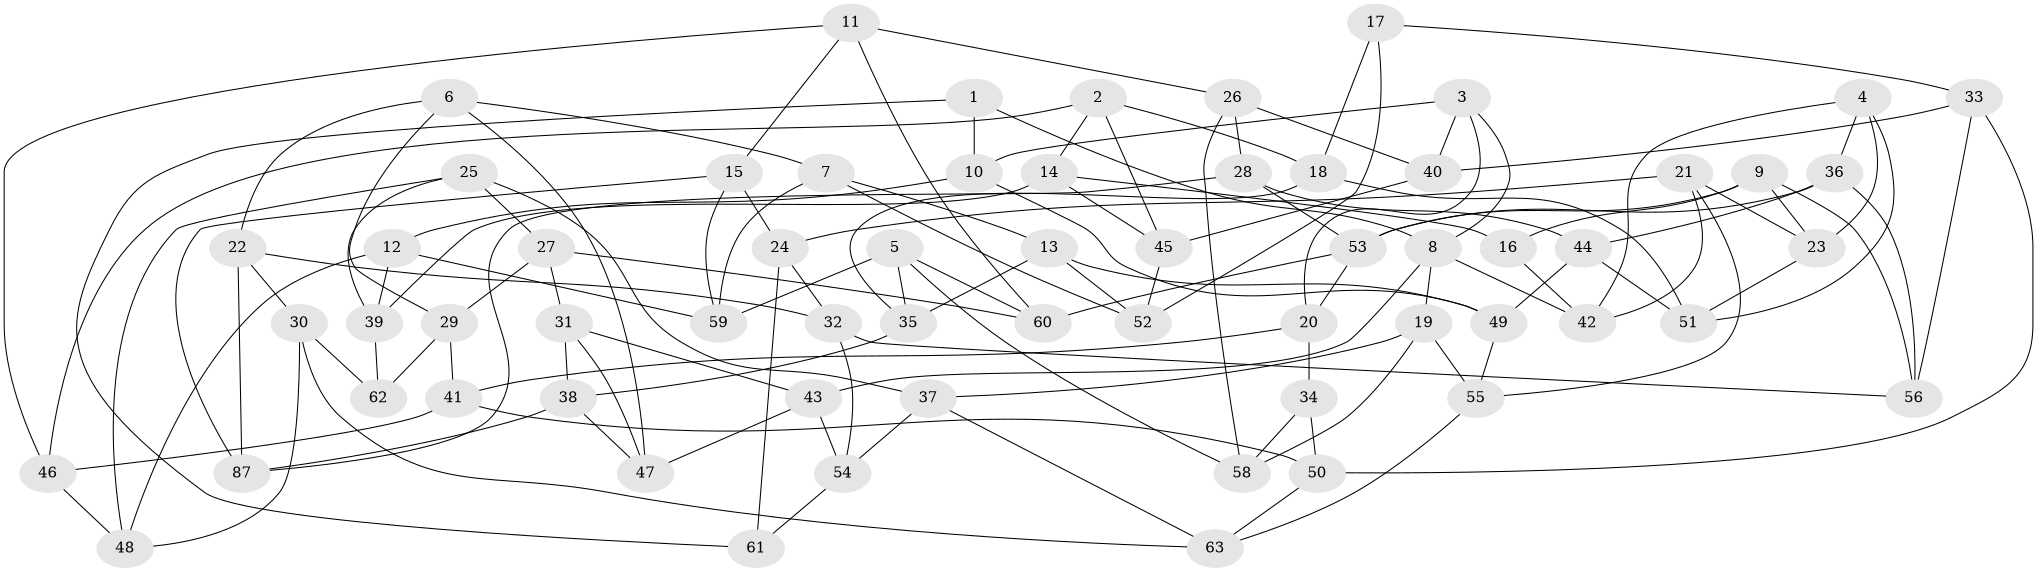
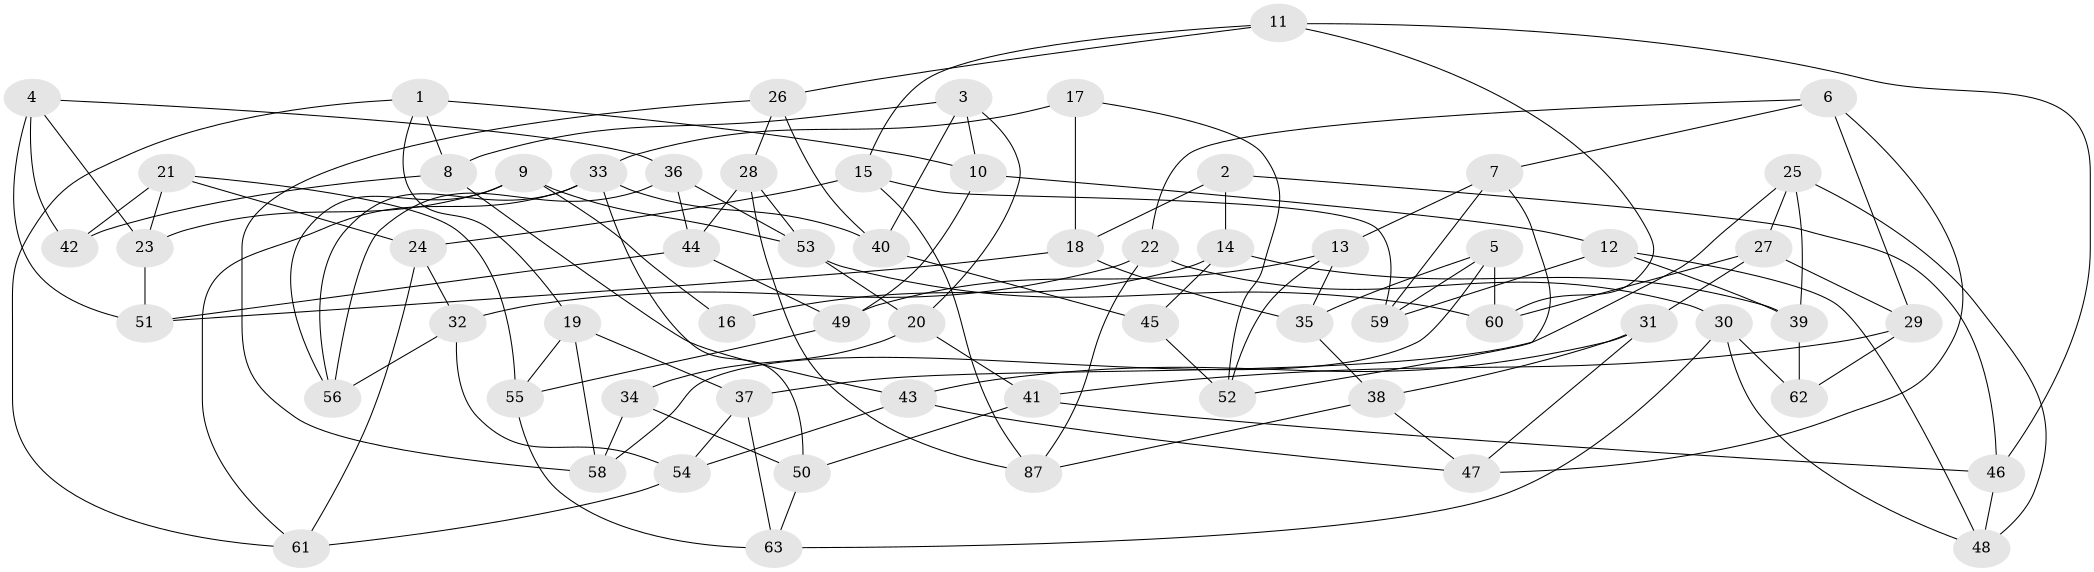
(1131, 173) -> none
none -> (255, 254)
(1428, 286) -> (461, 217)
(1550, 288) -> none
